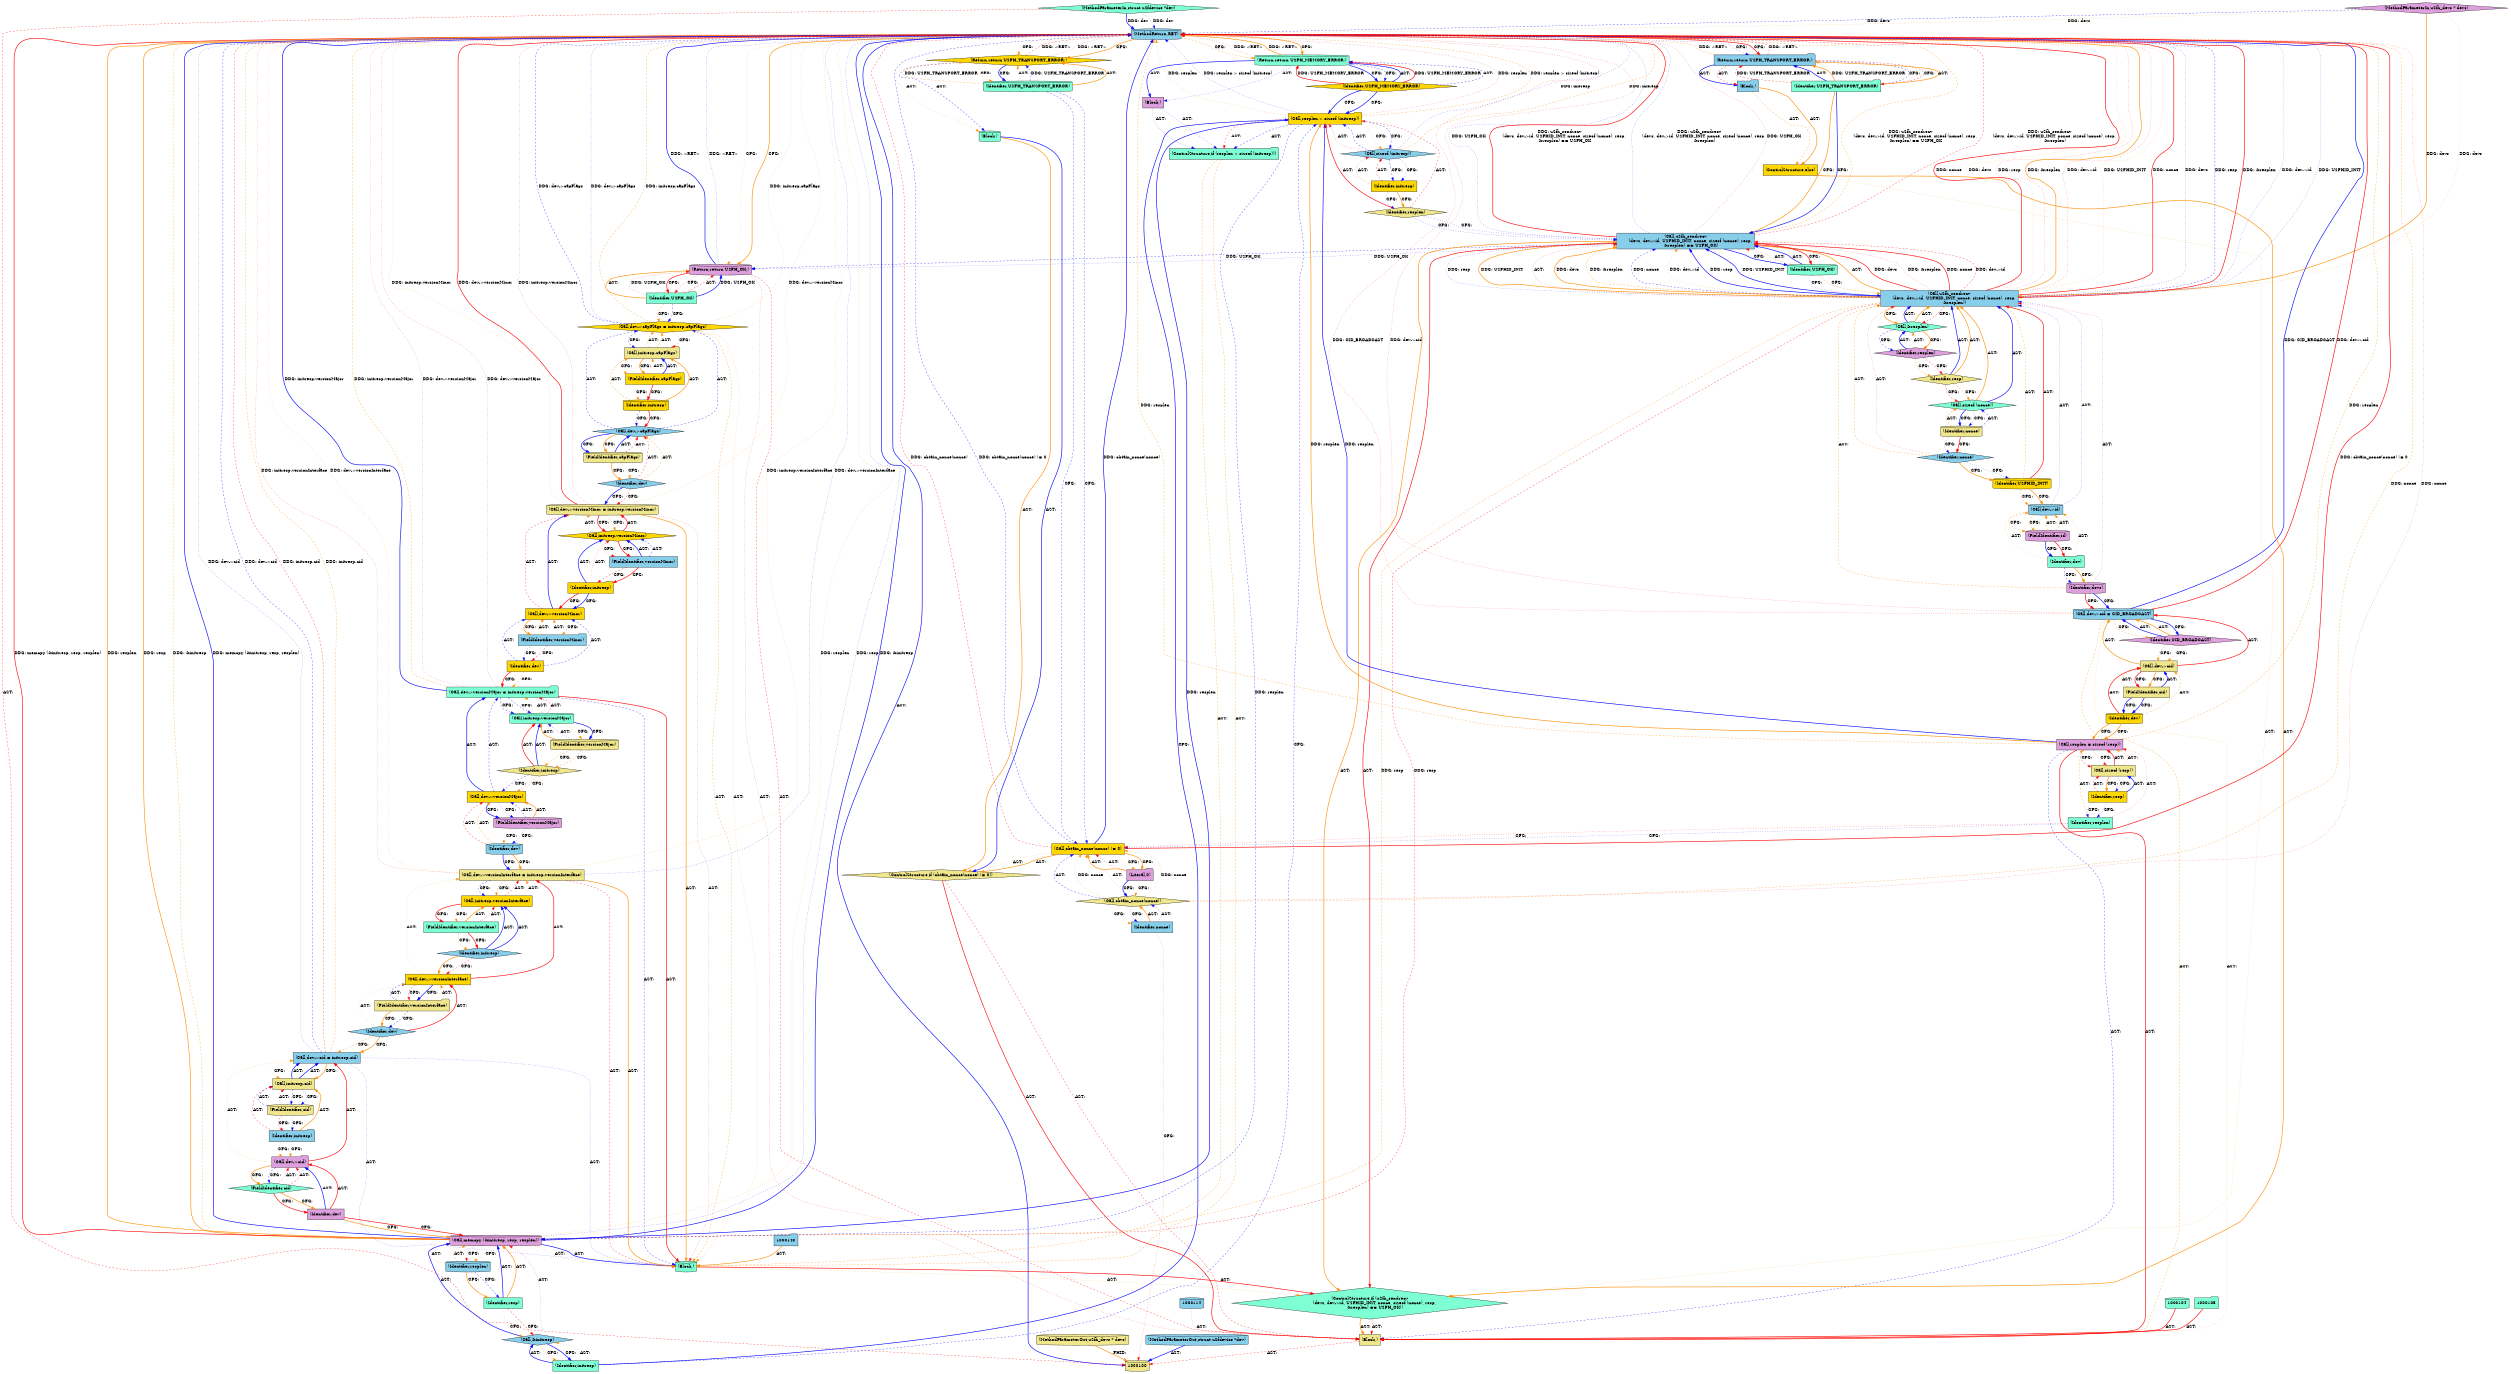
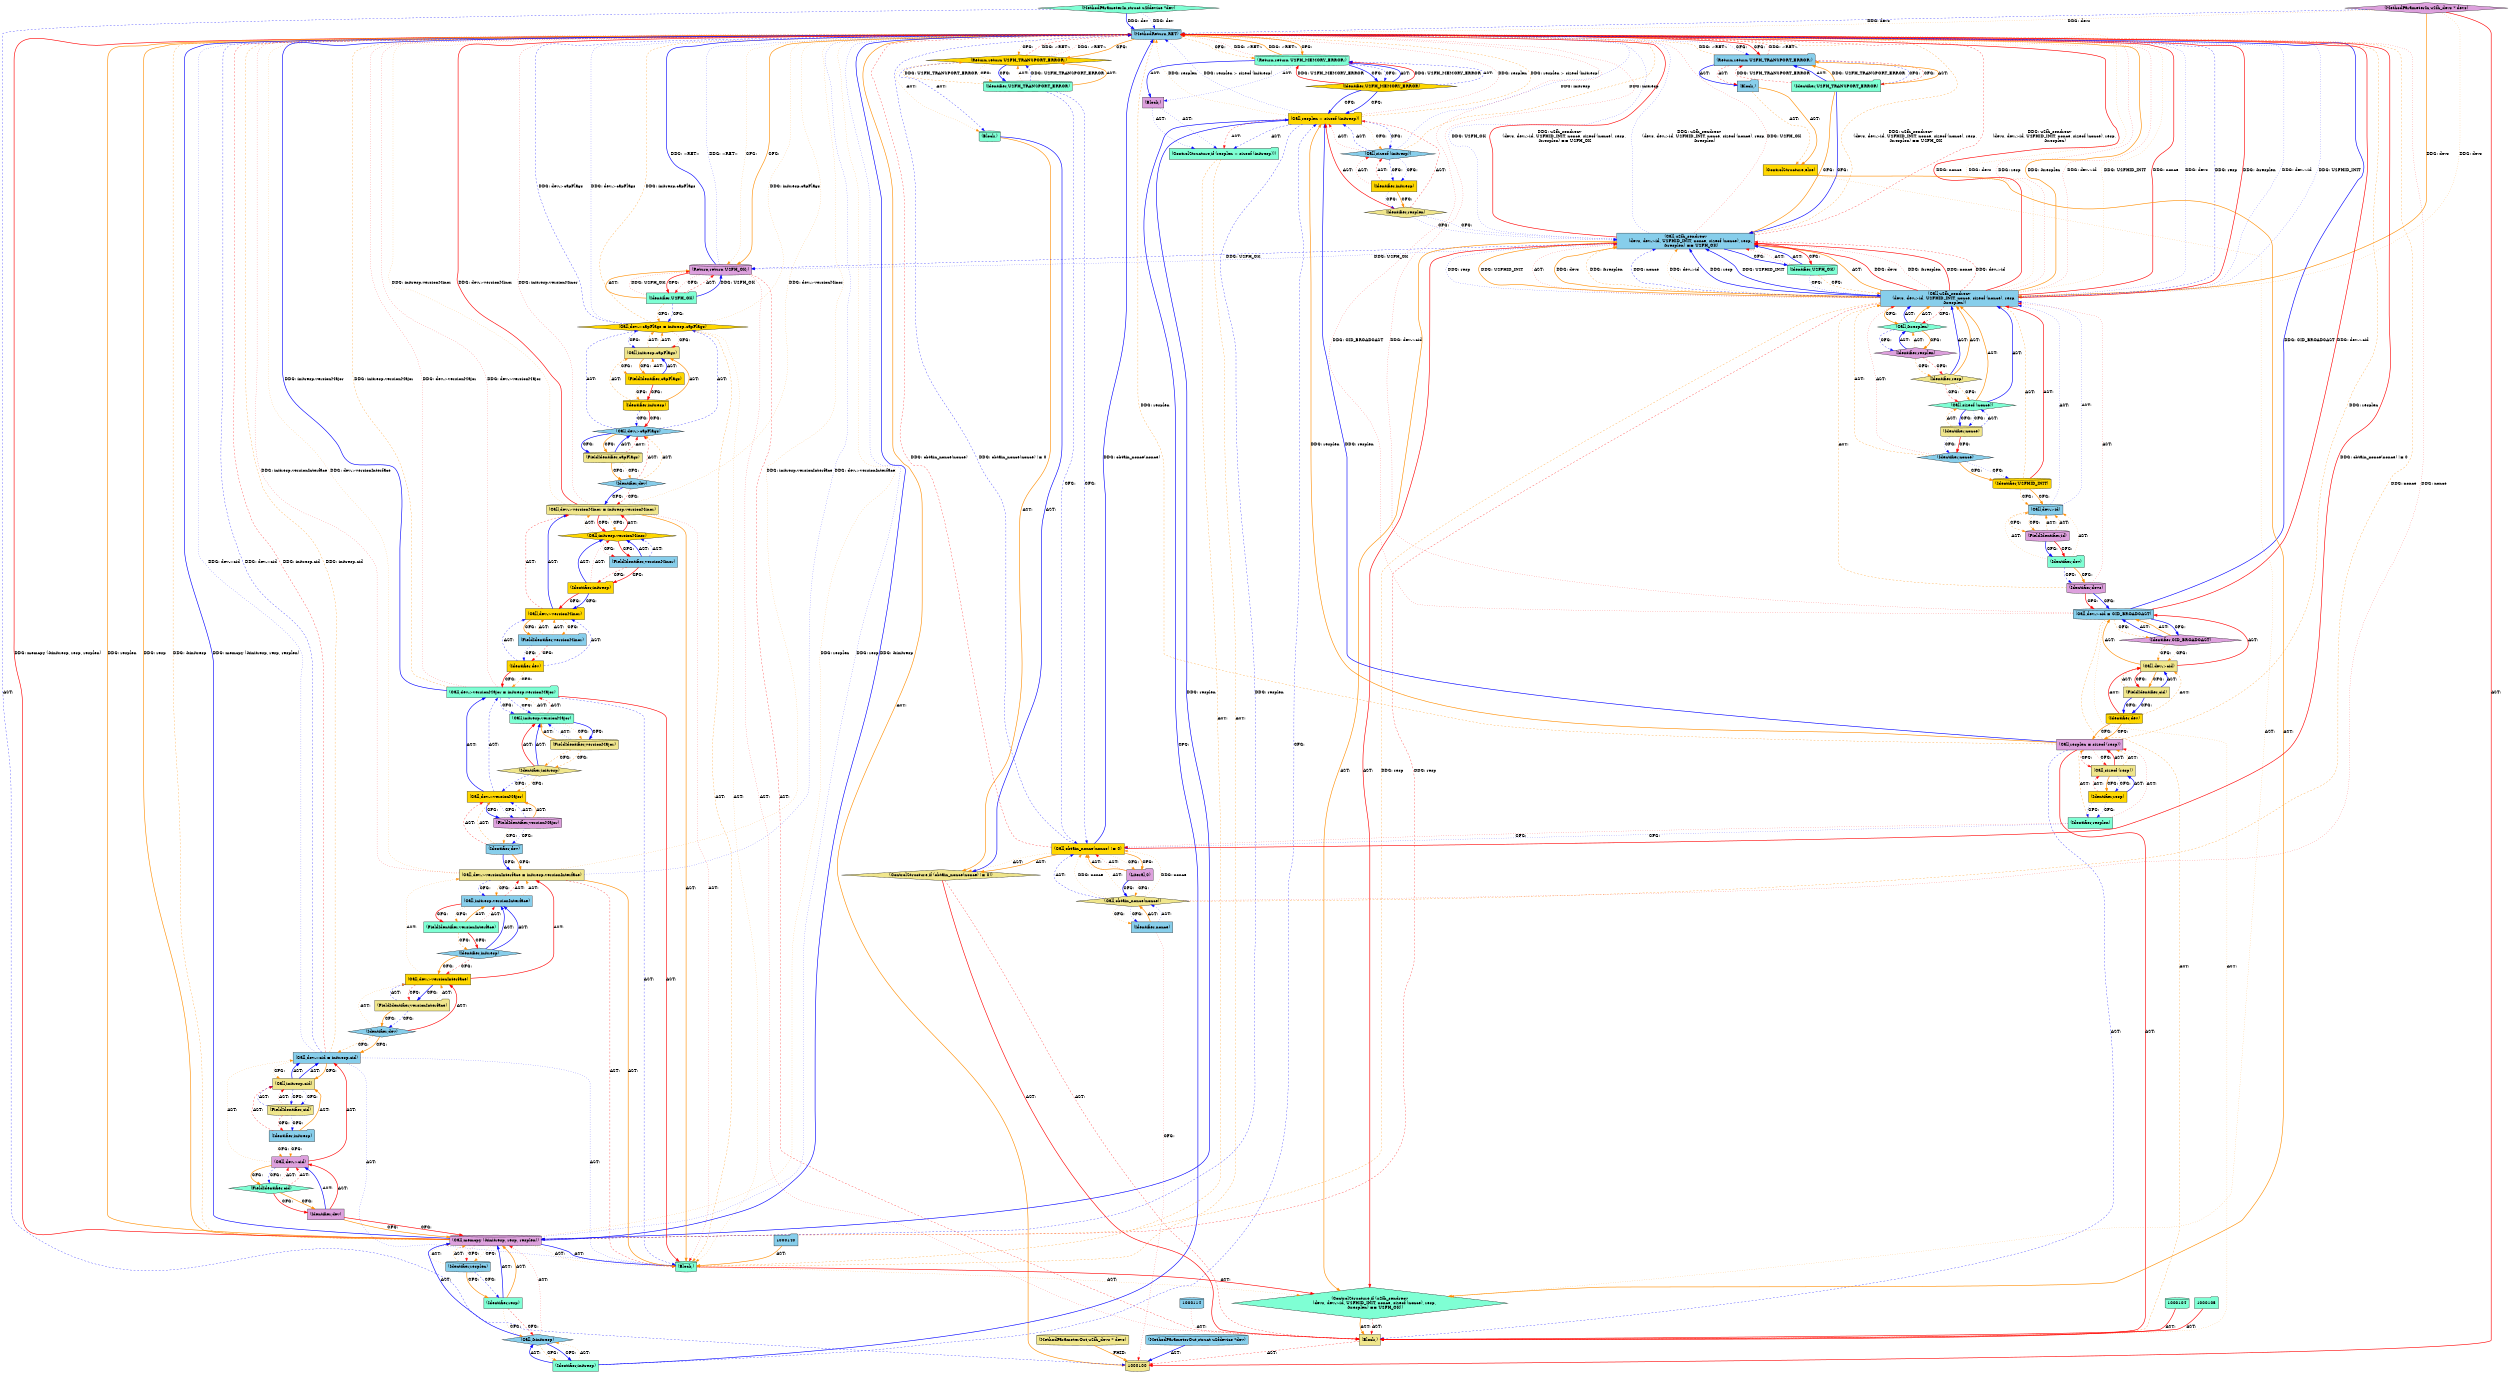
(917, 644) -> (917, 644)
(3, 676) -> (3, 676)
(497, 901) -> (497, 901)
none -> (2491, 1331)
